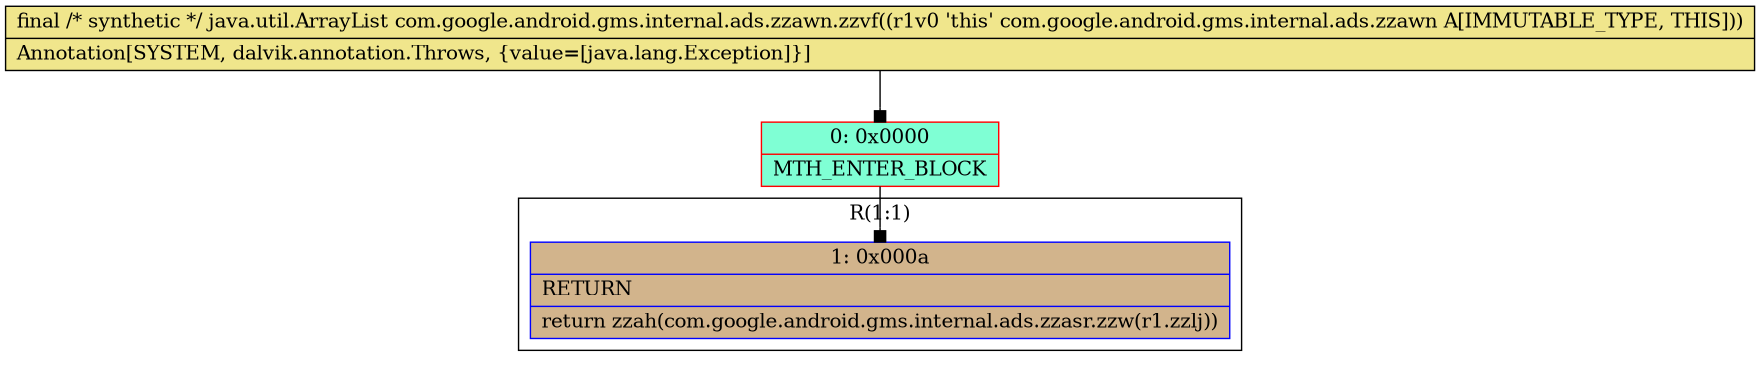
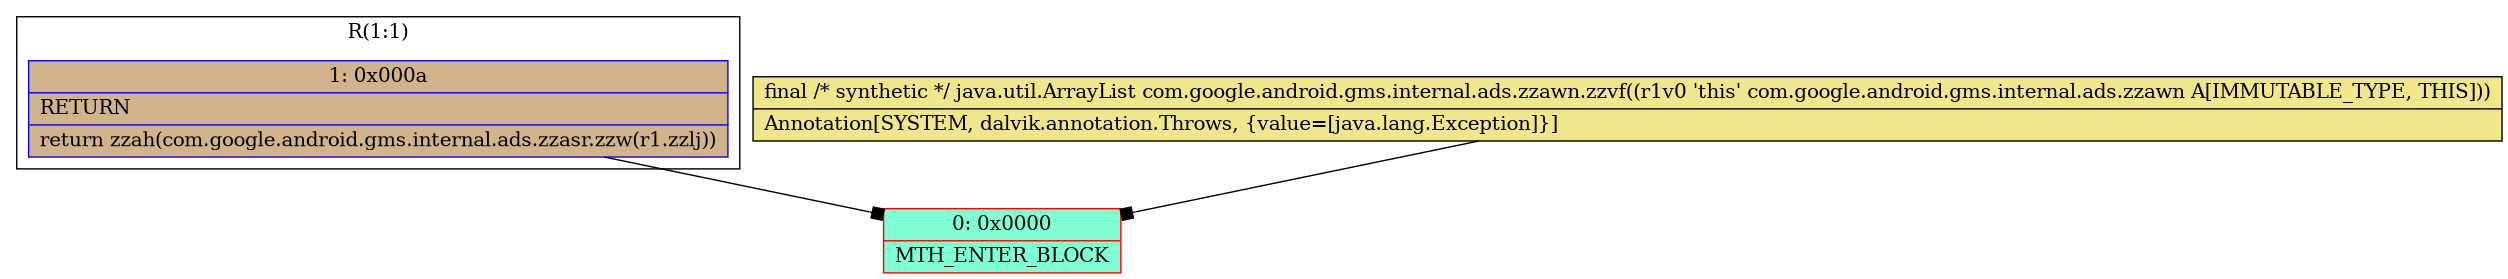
(880, 207) -> (737, 184)
